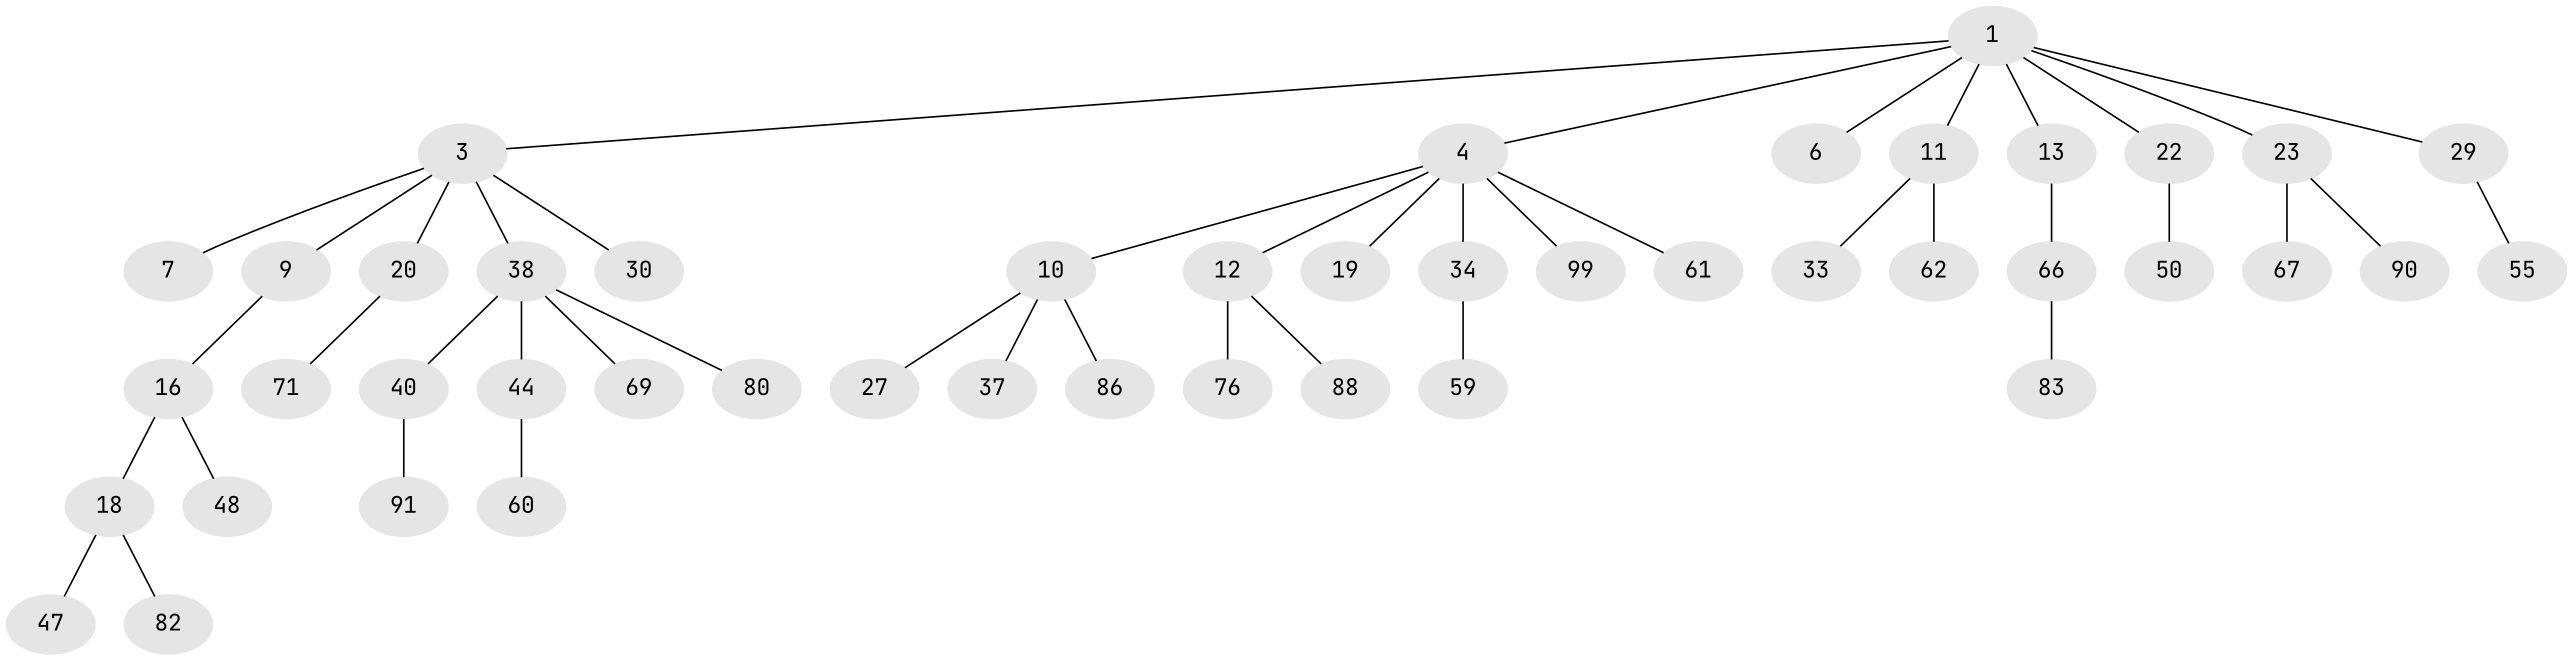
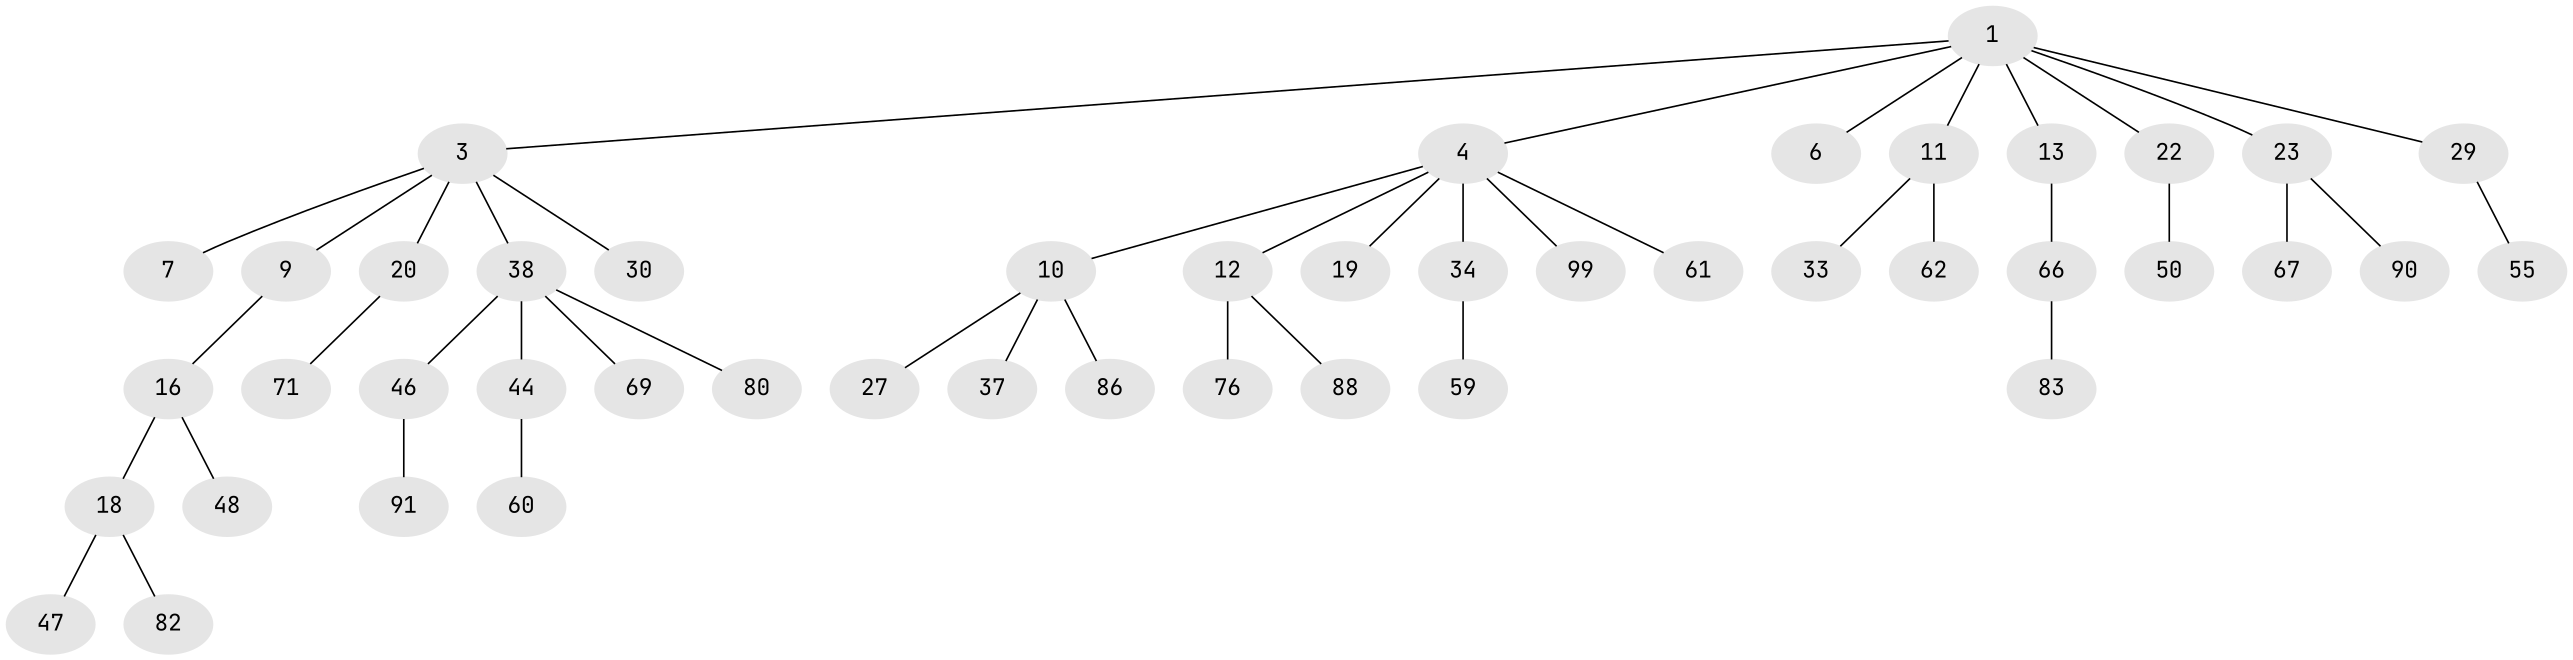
(404, 389) -> (404, 389)
